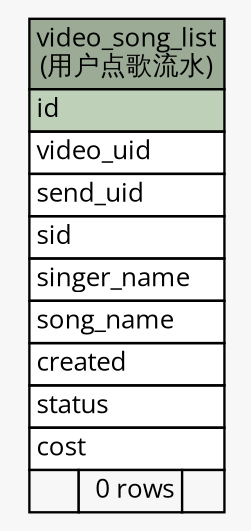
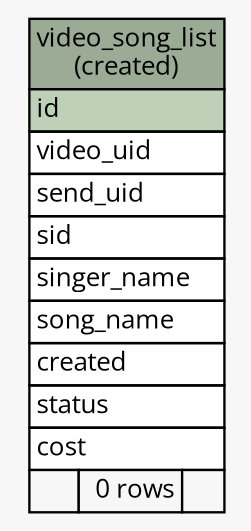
(127, 67) -> (127, 67)
